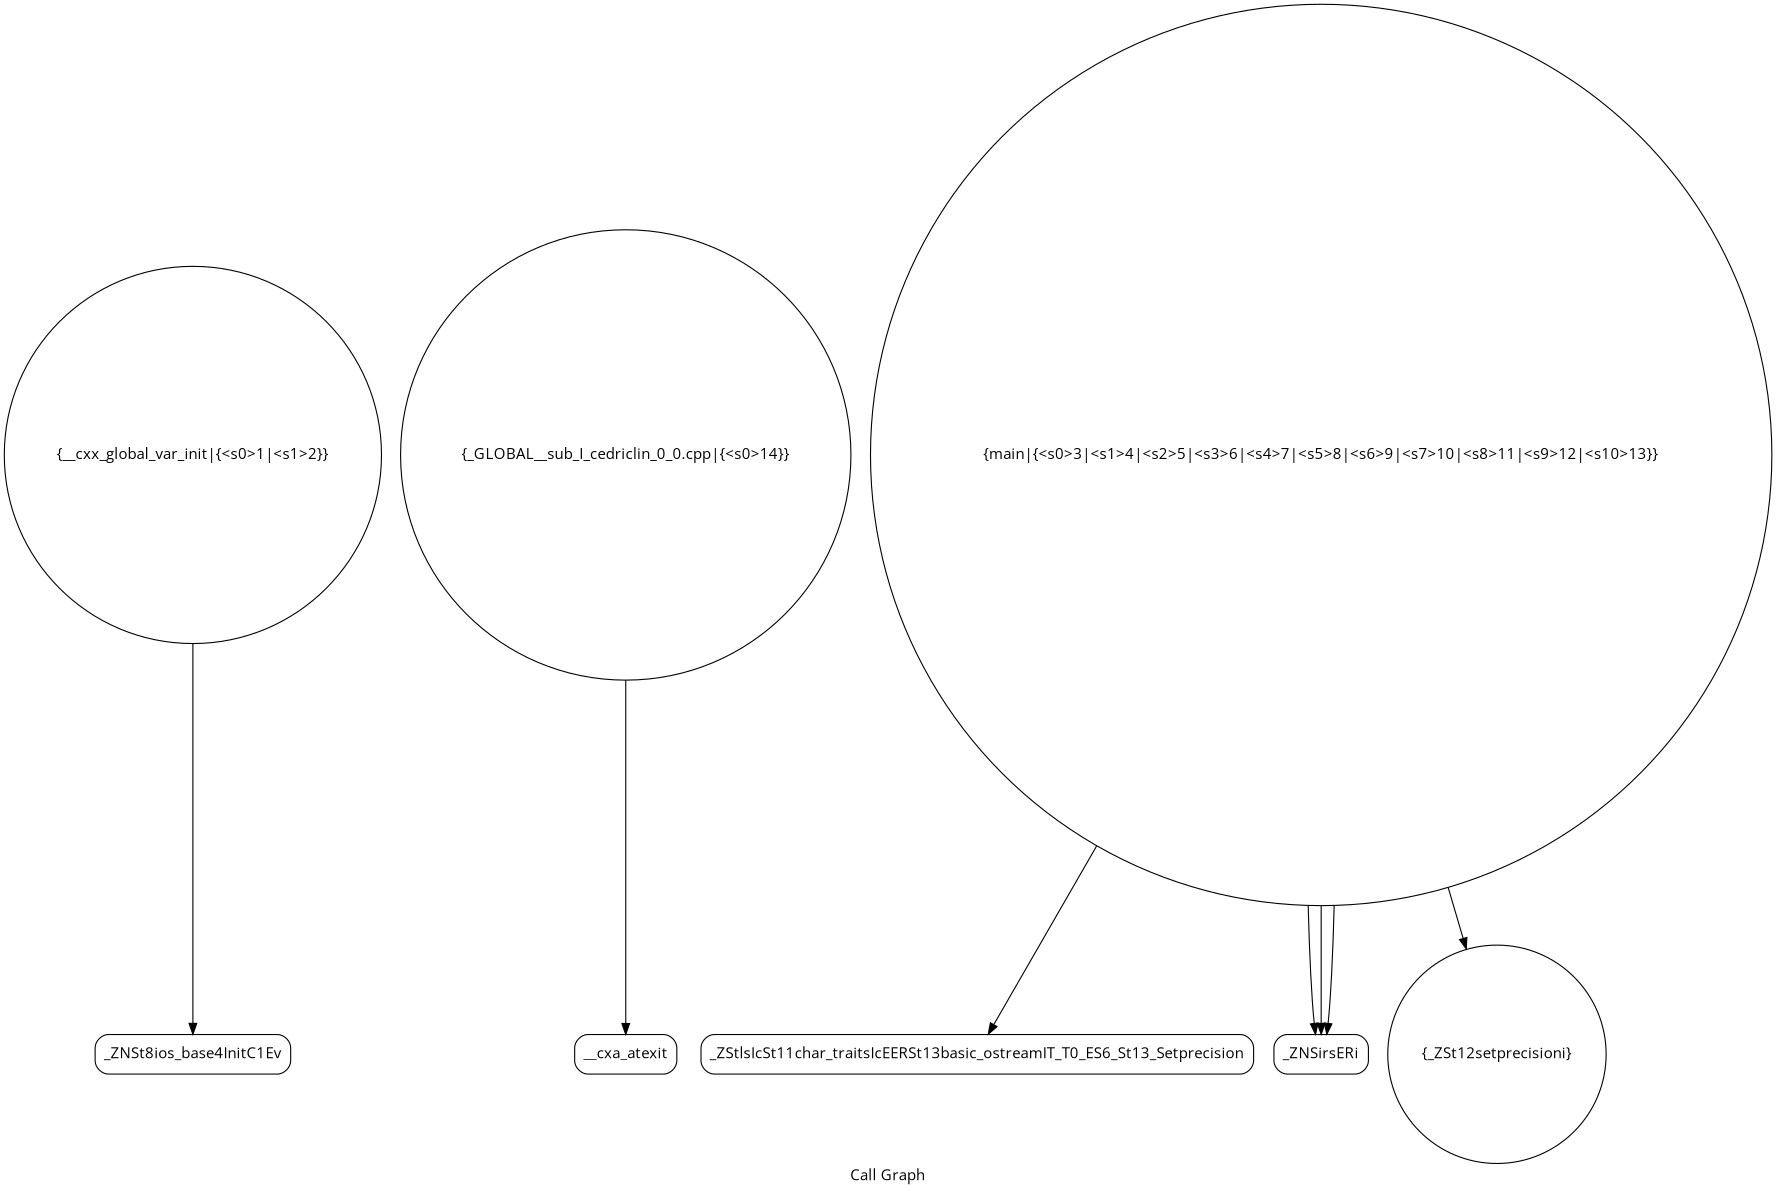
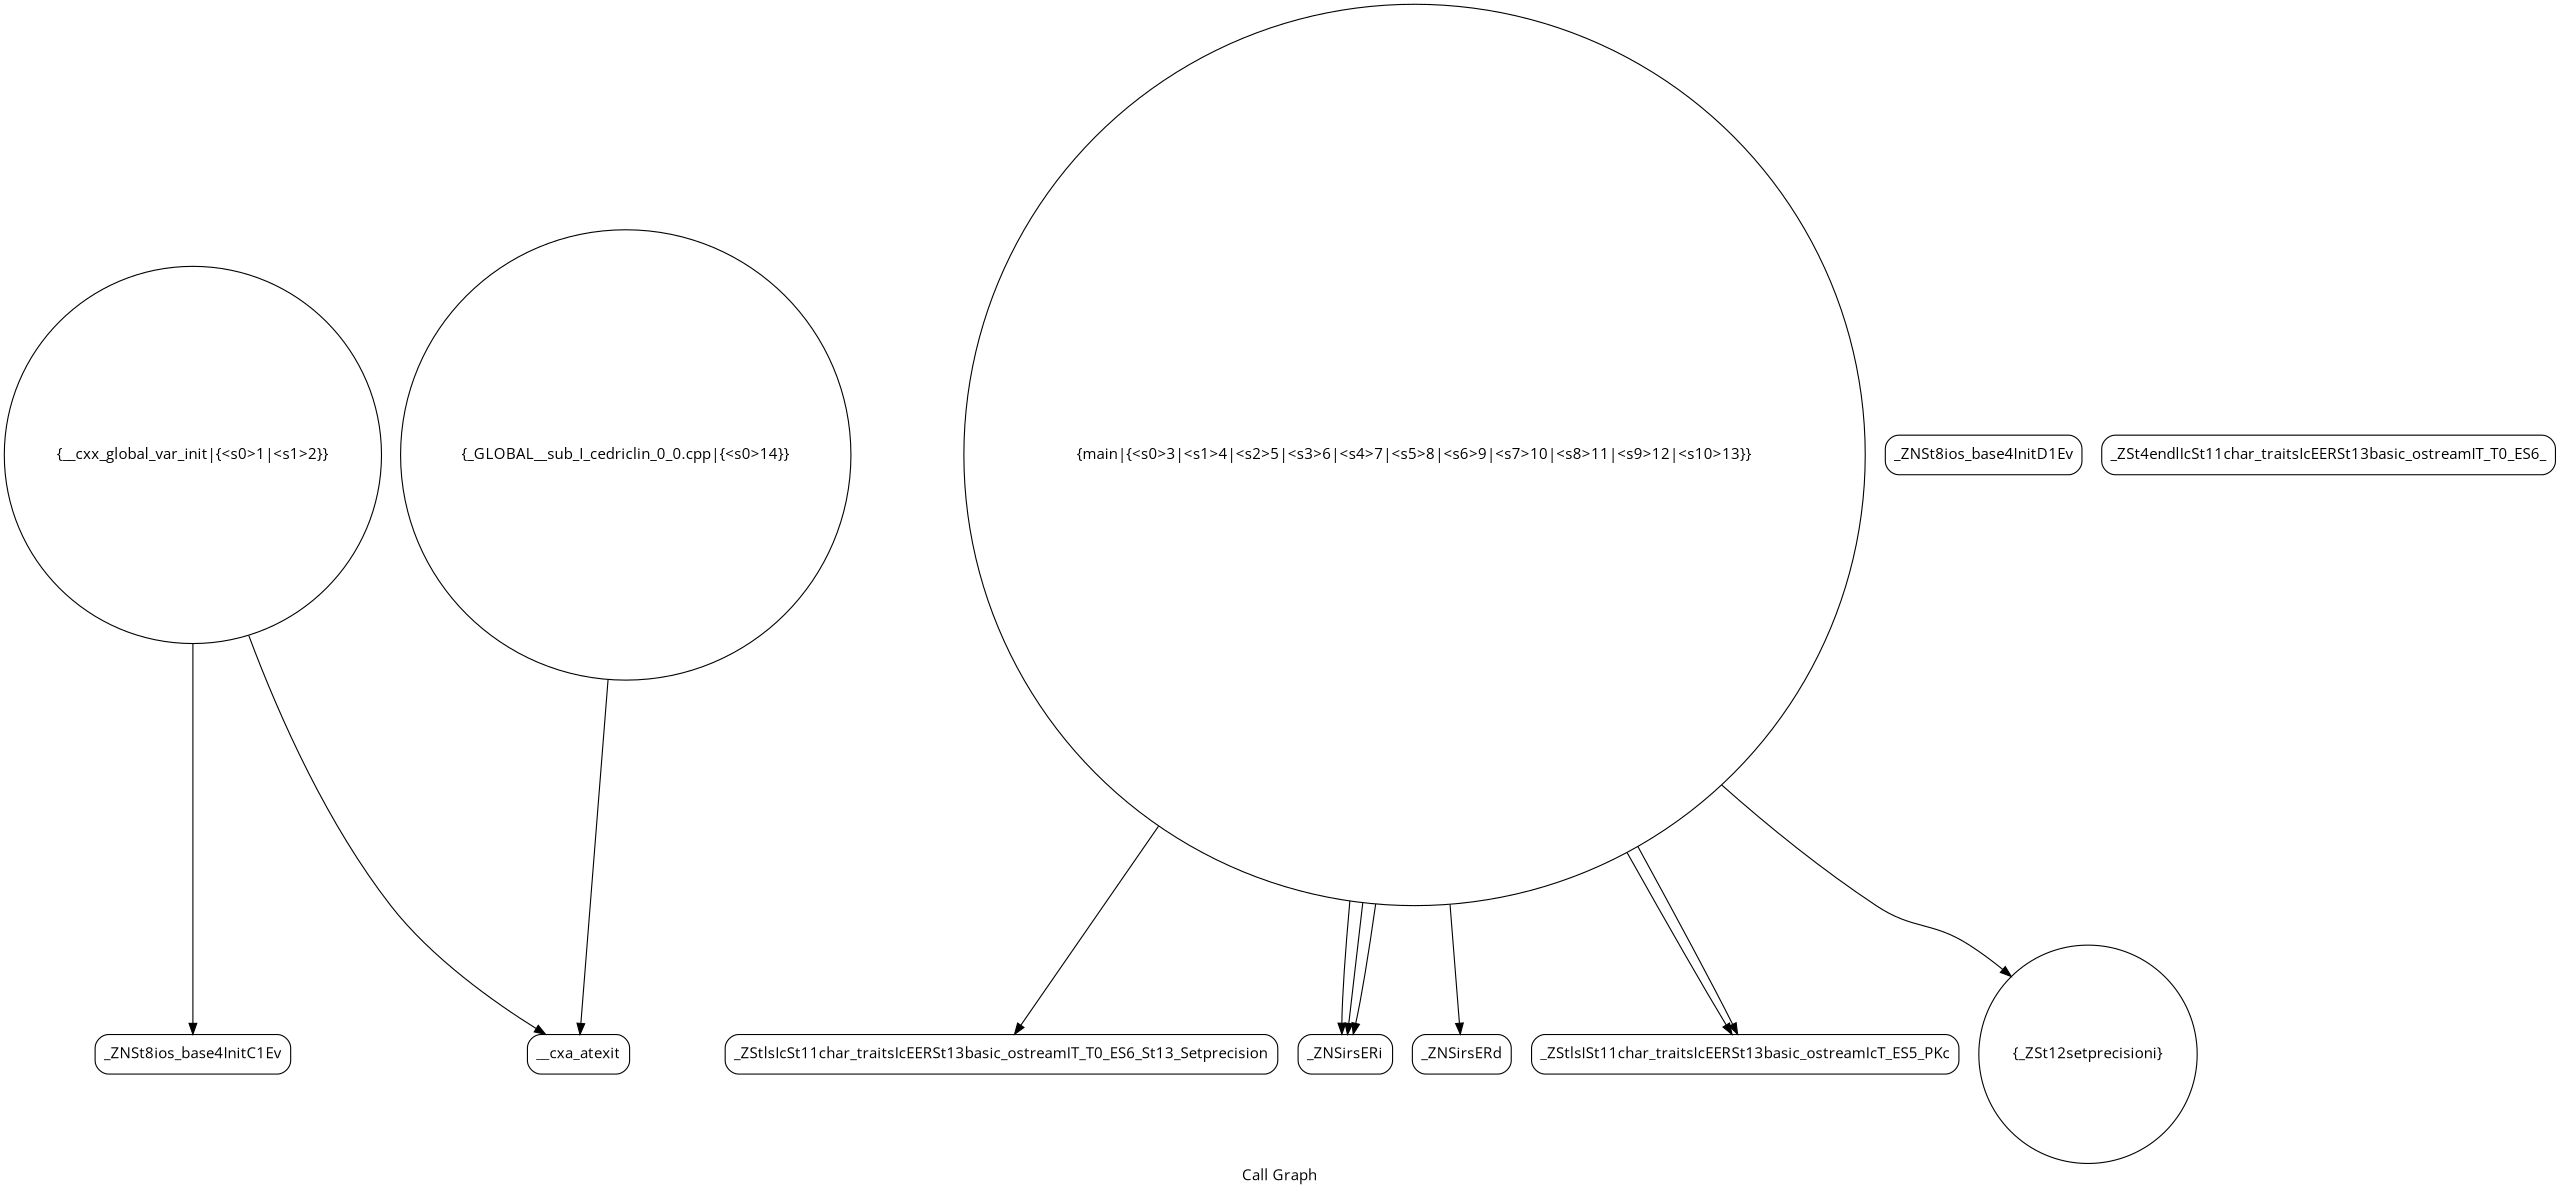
none -> (1984, 455)
none -> (2329, 455)
none -> (358, 859)
none -> (1462, 1054)
none -> (1745, 1054)
